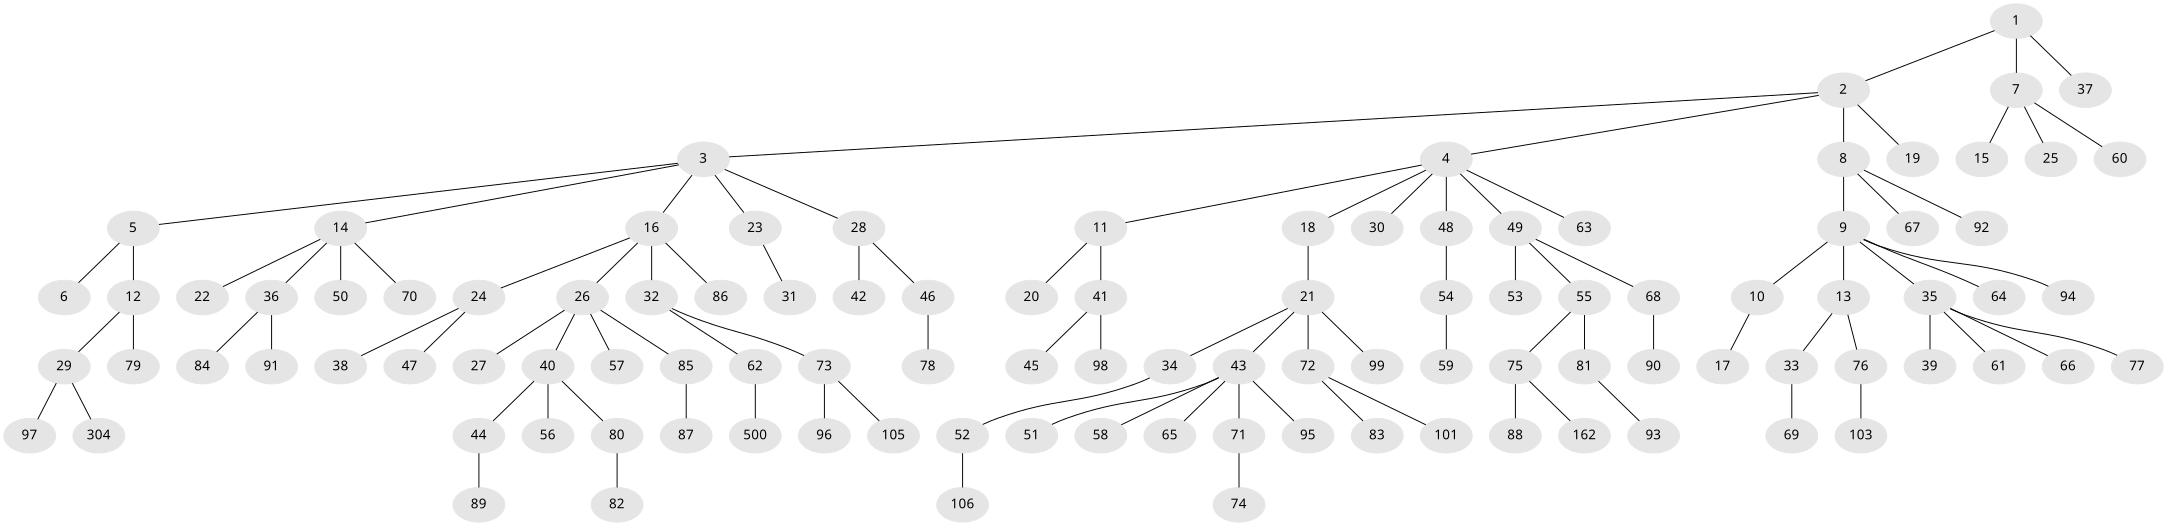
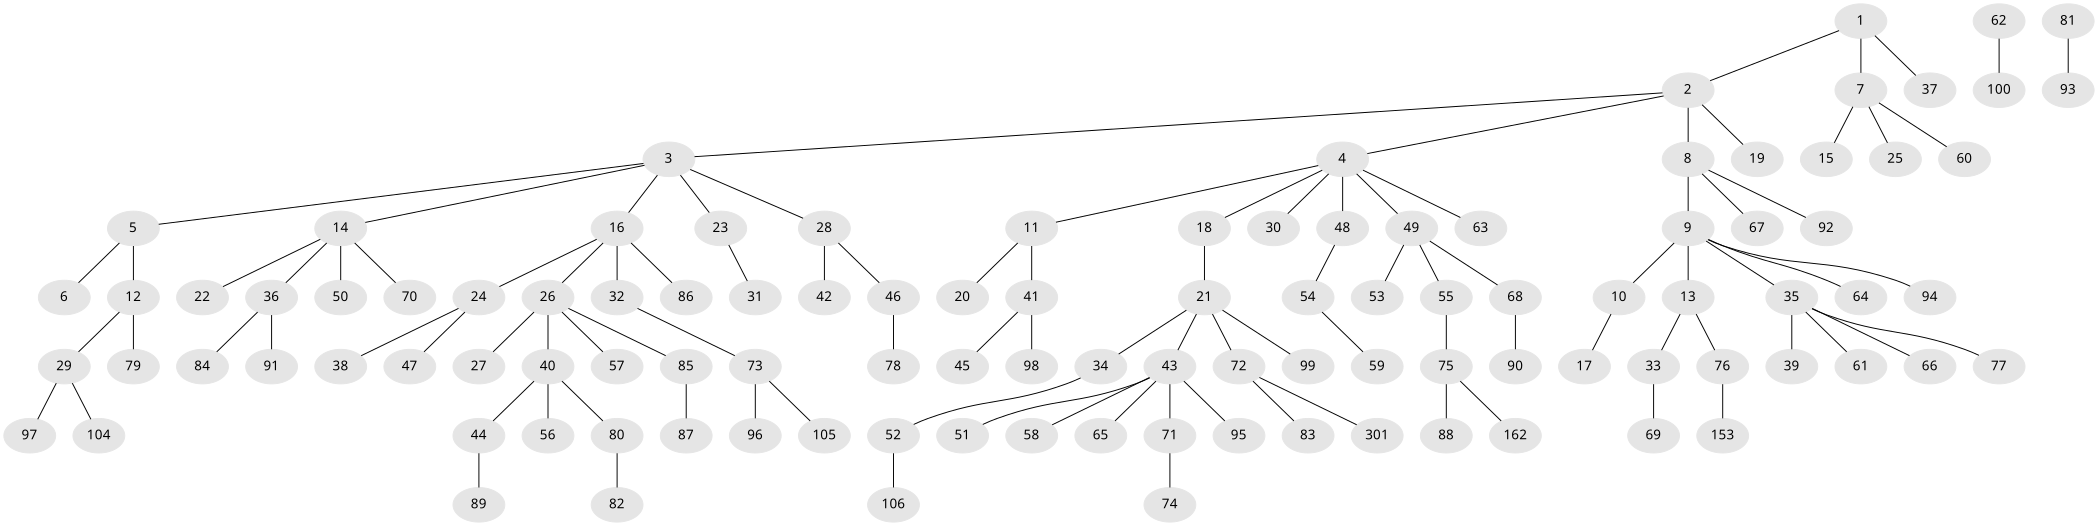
(704, 332) -> none
(1585, 332) -> none
(99, 436) -> (99, 436)
(755, 436) -> (1999, 90)
(1446, 436) -> (1377, 436)
(1861, 436) -> (1723, 436)
